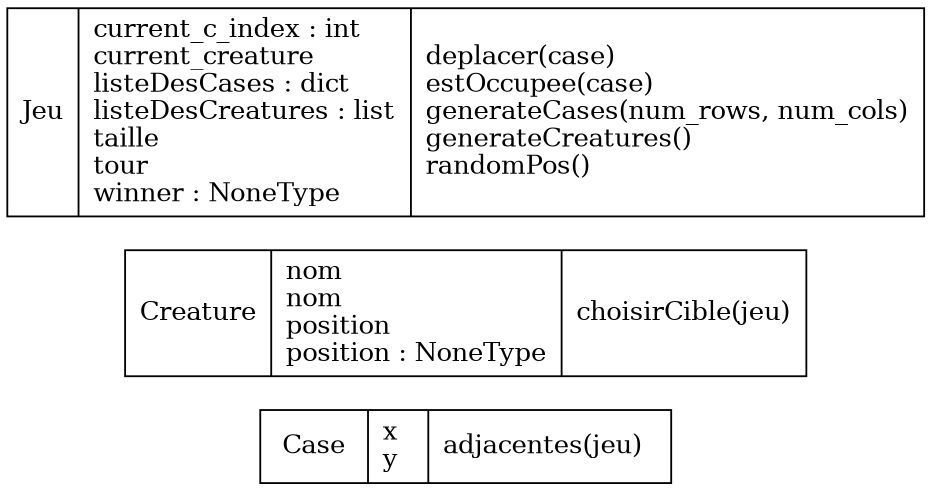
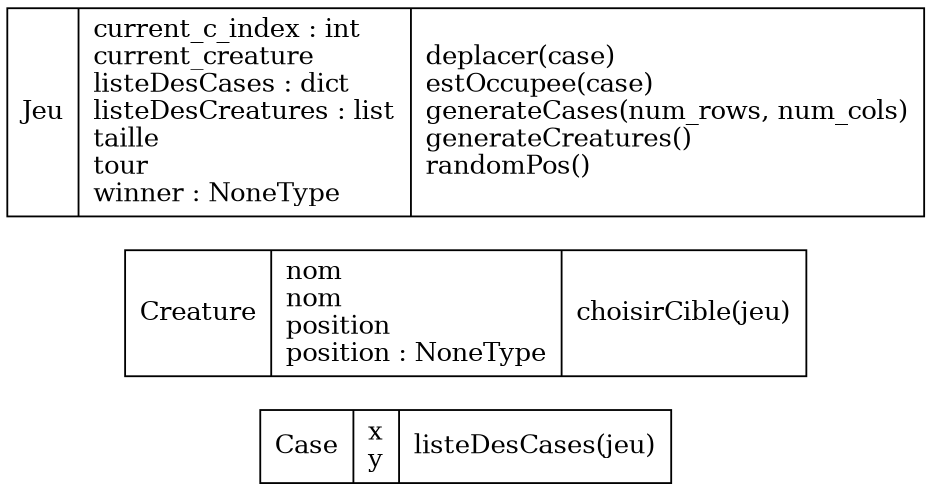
(542, 446) -> (535, 446)
